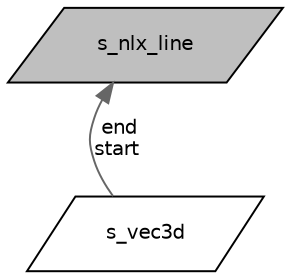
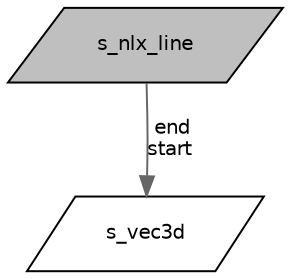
(91, 149) -> (148, 129)
